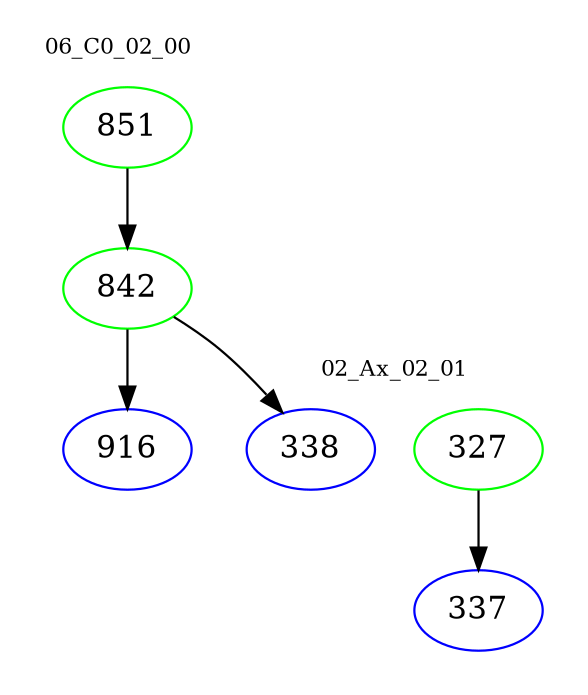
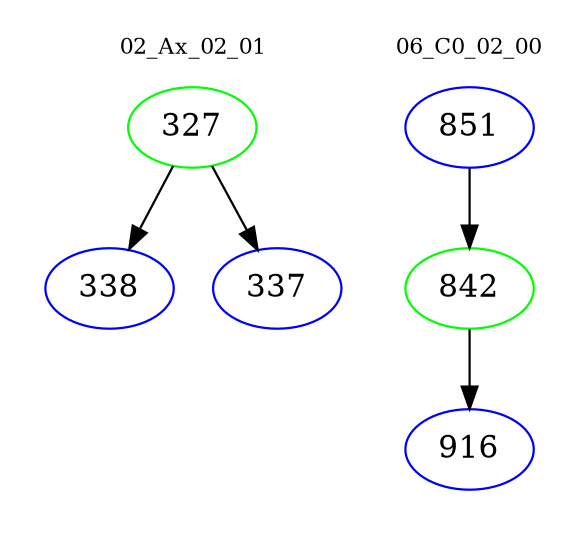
(127, 127) -> (470, 127)
(243, 371) -> (156, 197)
